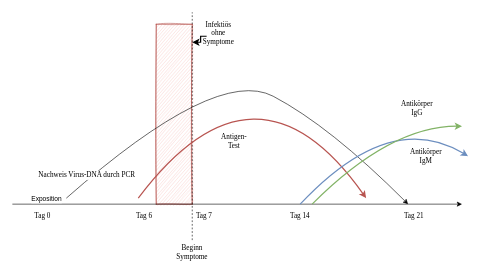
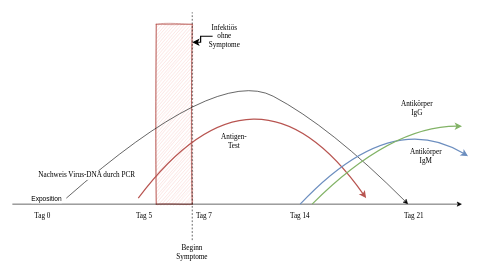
(219, 33) -> (225, 36)
(144, 216) -> (144, 216)
